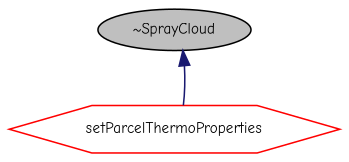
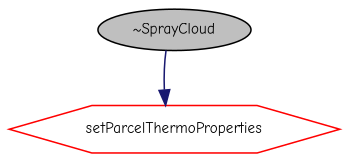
(185, 86) -> (164, 70)
